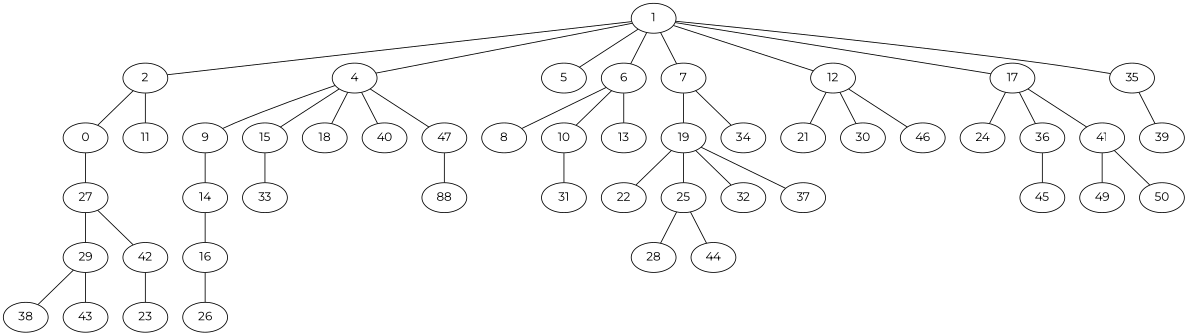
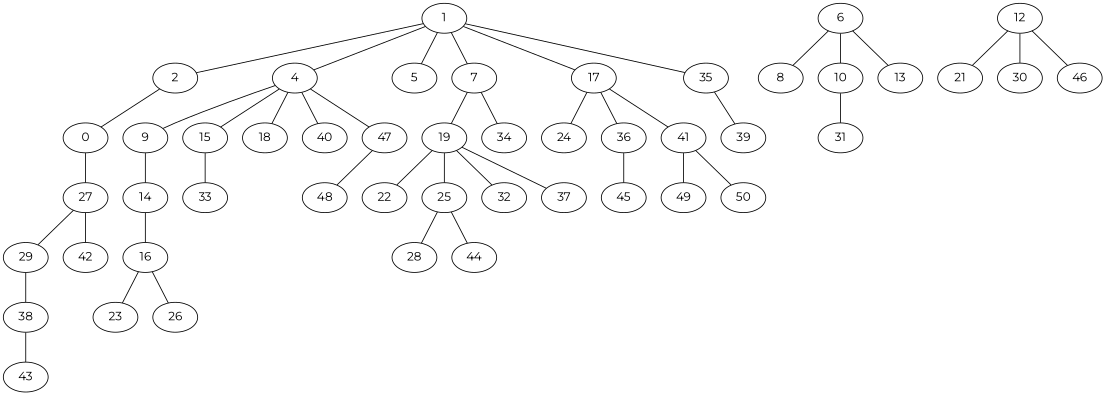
(639, 48) -> none
(743, 48) -> none
(145, 138) -> none
(444, 198) -> (325, 198)
(86, 287) -> (26, 347)
(145, 287) -> (130, 287)
